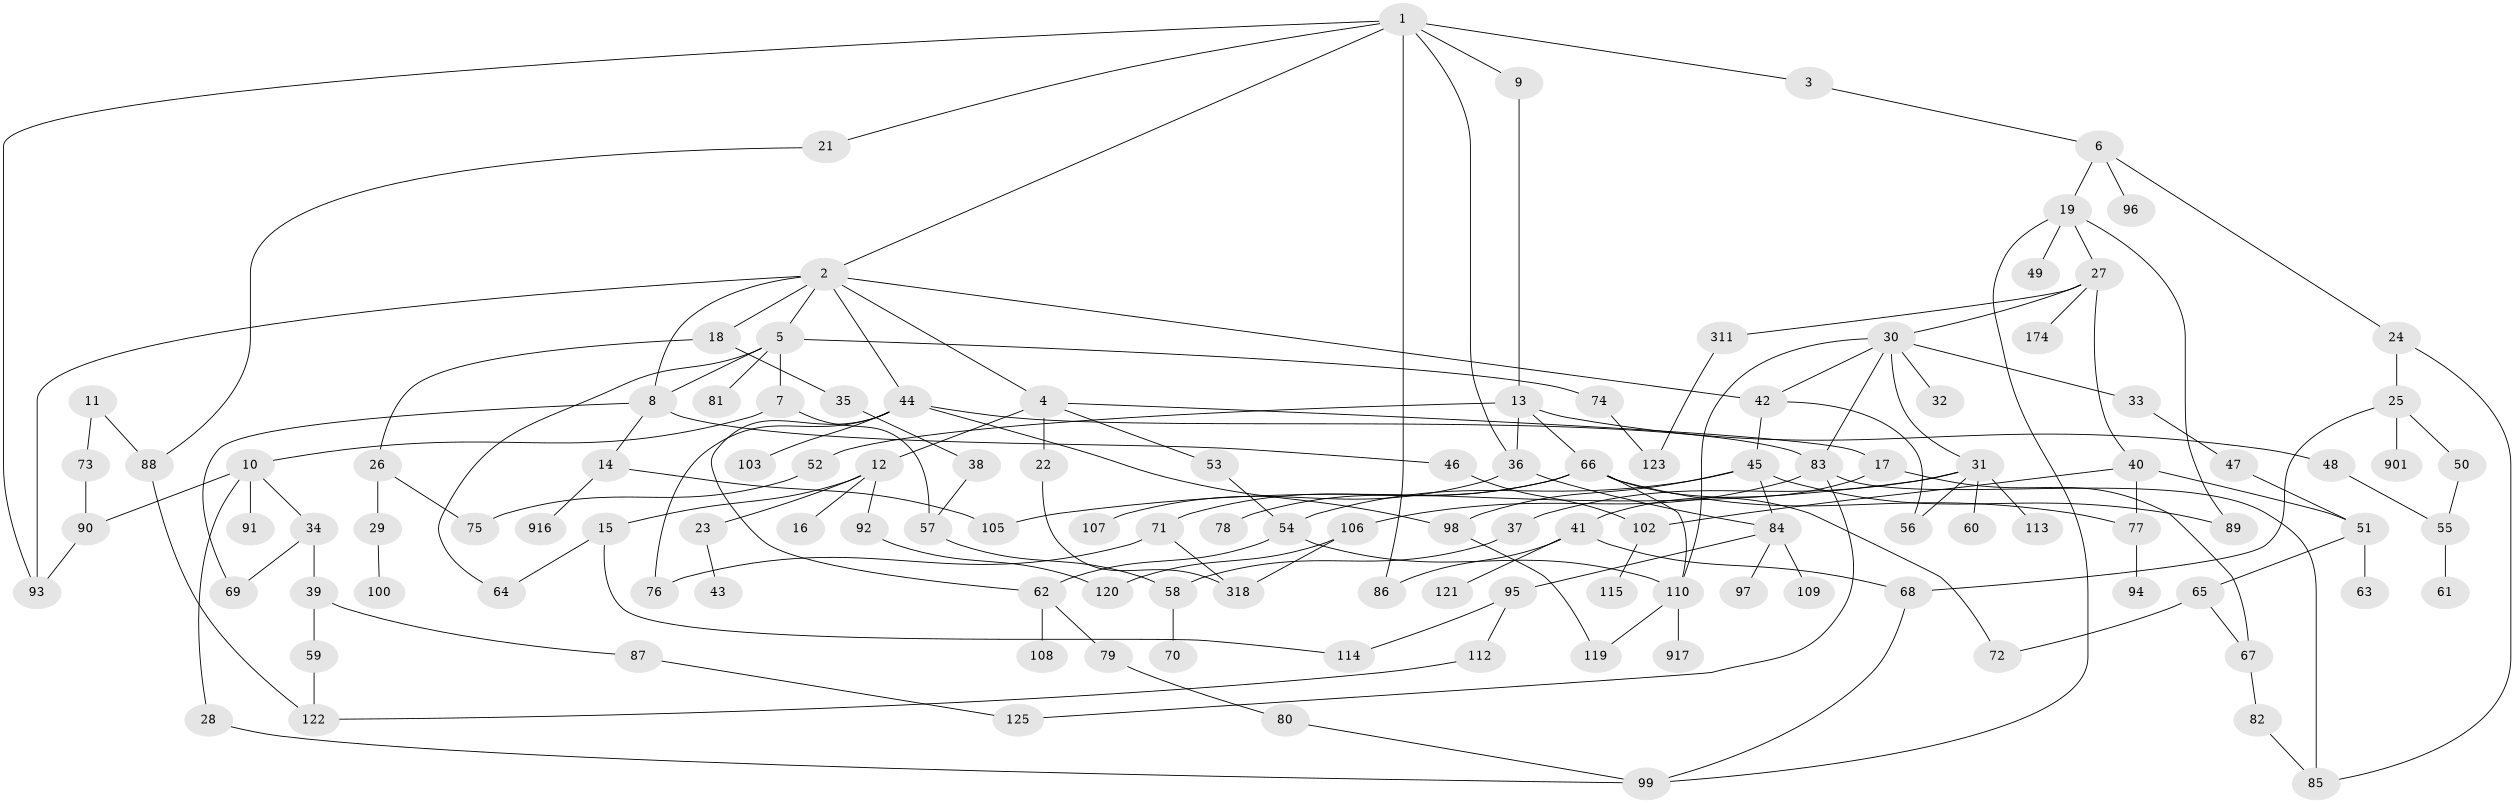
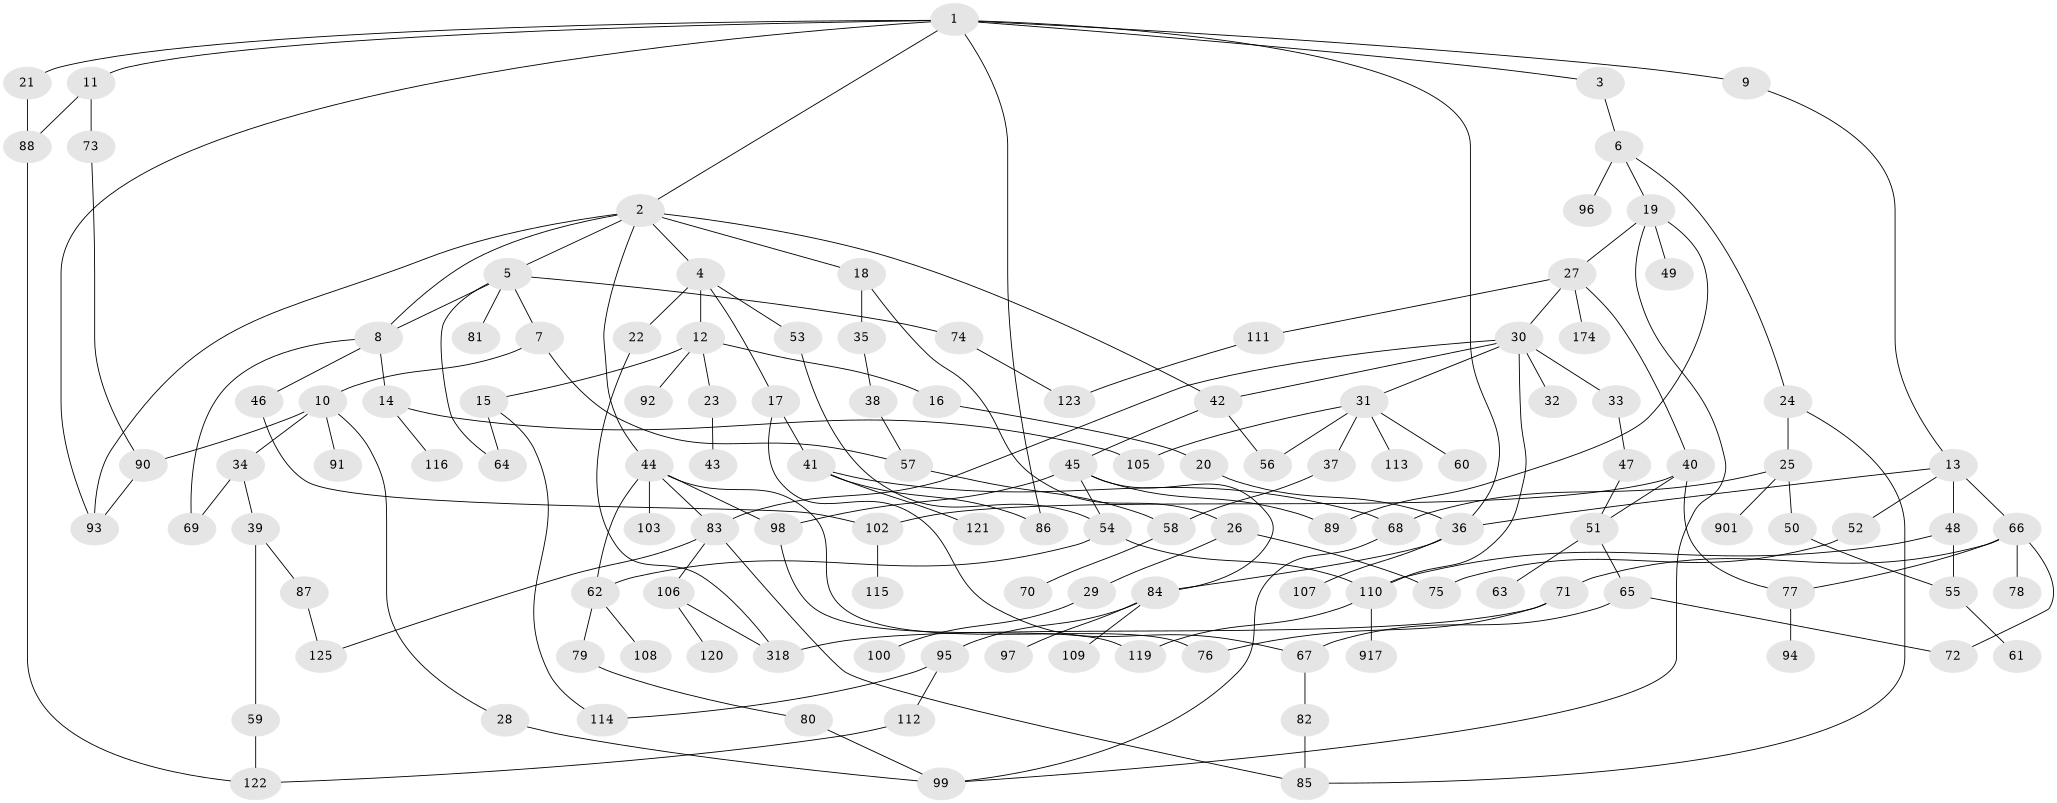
none -> (416, 37)
(1723, 338) -> (1259, 338)
none -> (1204, 465)
(1680, 516) -> (1660, 554)
(541, 529) -> (437, 465)
(954, 558) -> none
